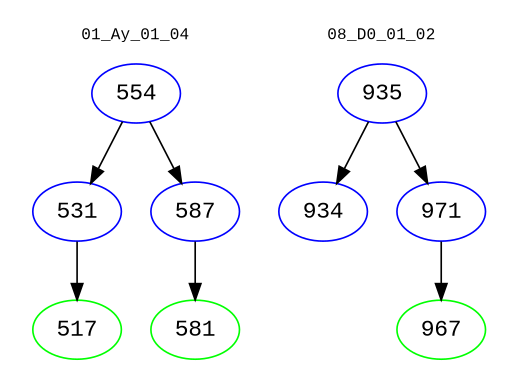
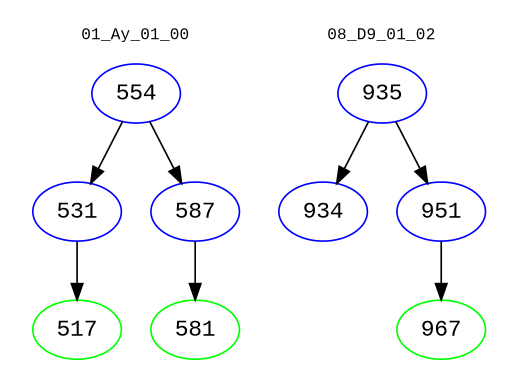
(136, 35) -> (136, 35)
(382, 35) -> (382, 35)
(441, 212) -> (441, 212)
